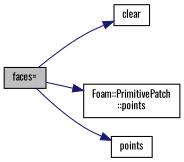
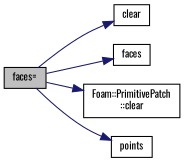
none -> (132, 55)
(132, 101) -> (132, 101)
